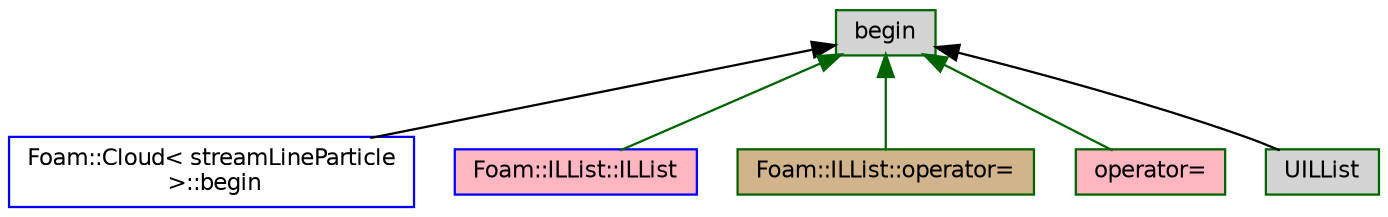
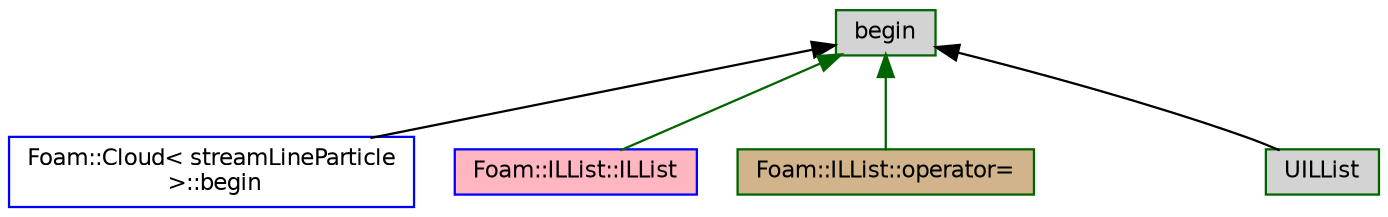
(1150, 172) -> none
